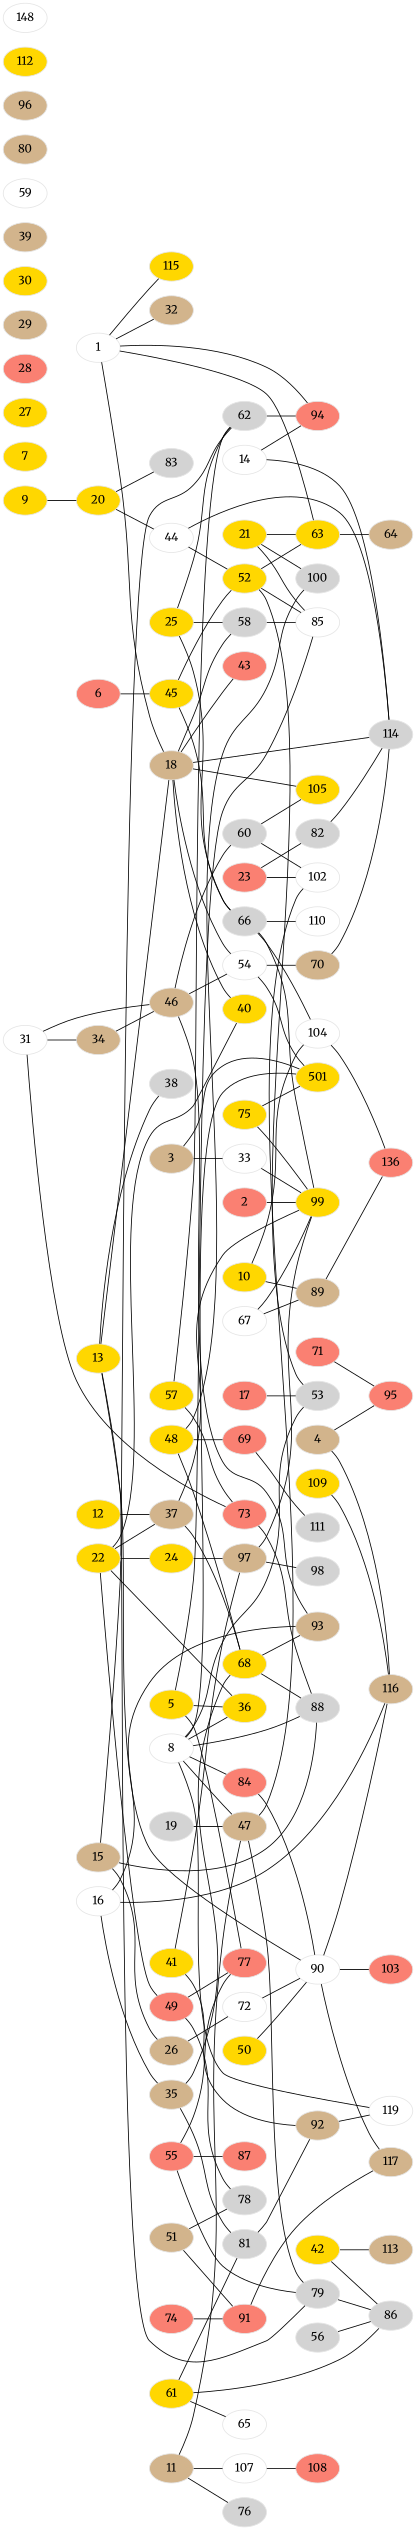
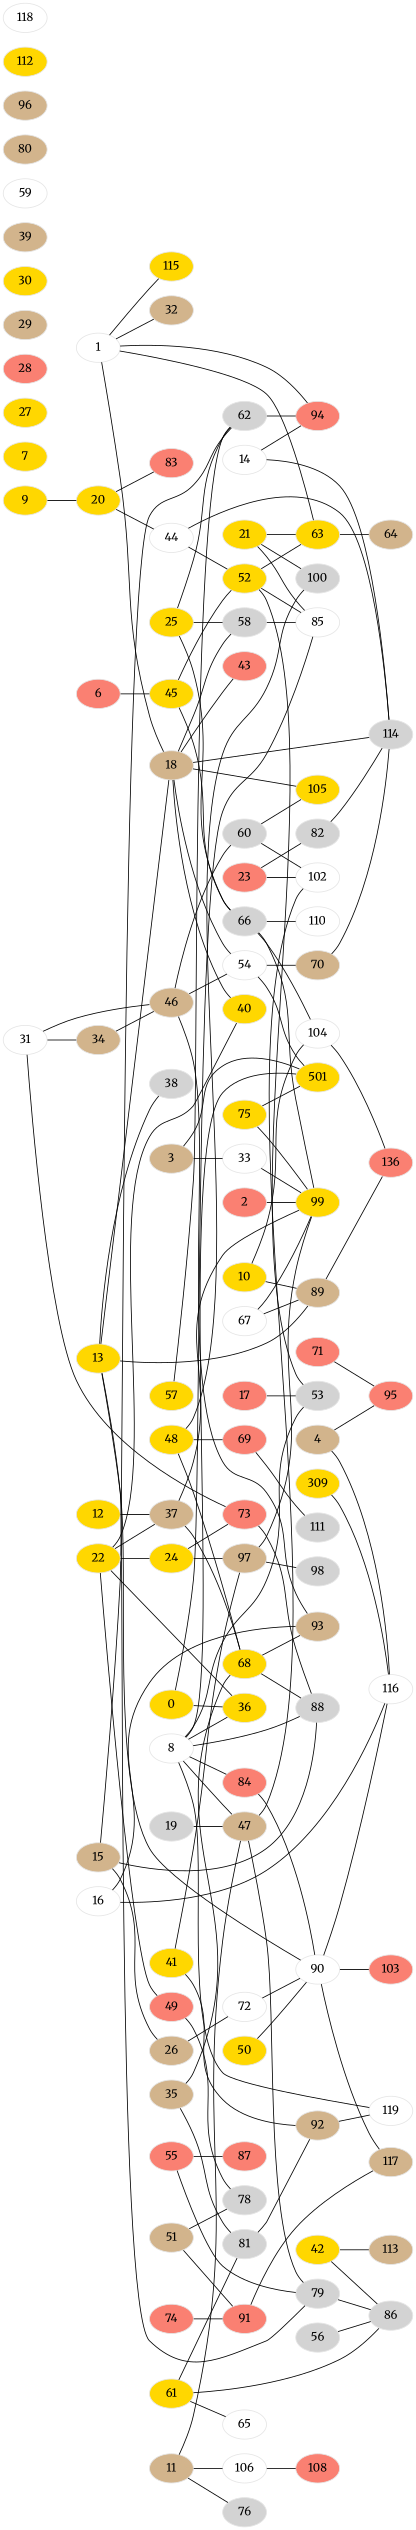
(25, 18) -> (25, 18)
(171, 463) -> (171, 463)
none -> (222, 1357)
(209, 1455) -> (213, 1533)
(318, 1484) -> (318, 1484)
(391, 1689) -> (391, 1689)
(171, 1705) -> (171, 1705)
(245, 1963) -> none
(120, 2003) -> none
(245, 2468) -> (245, 2468)
